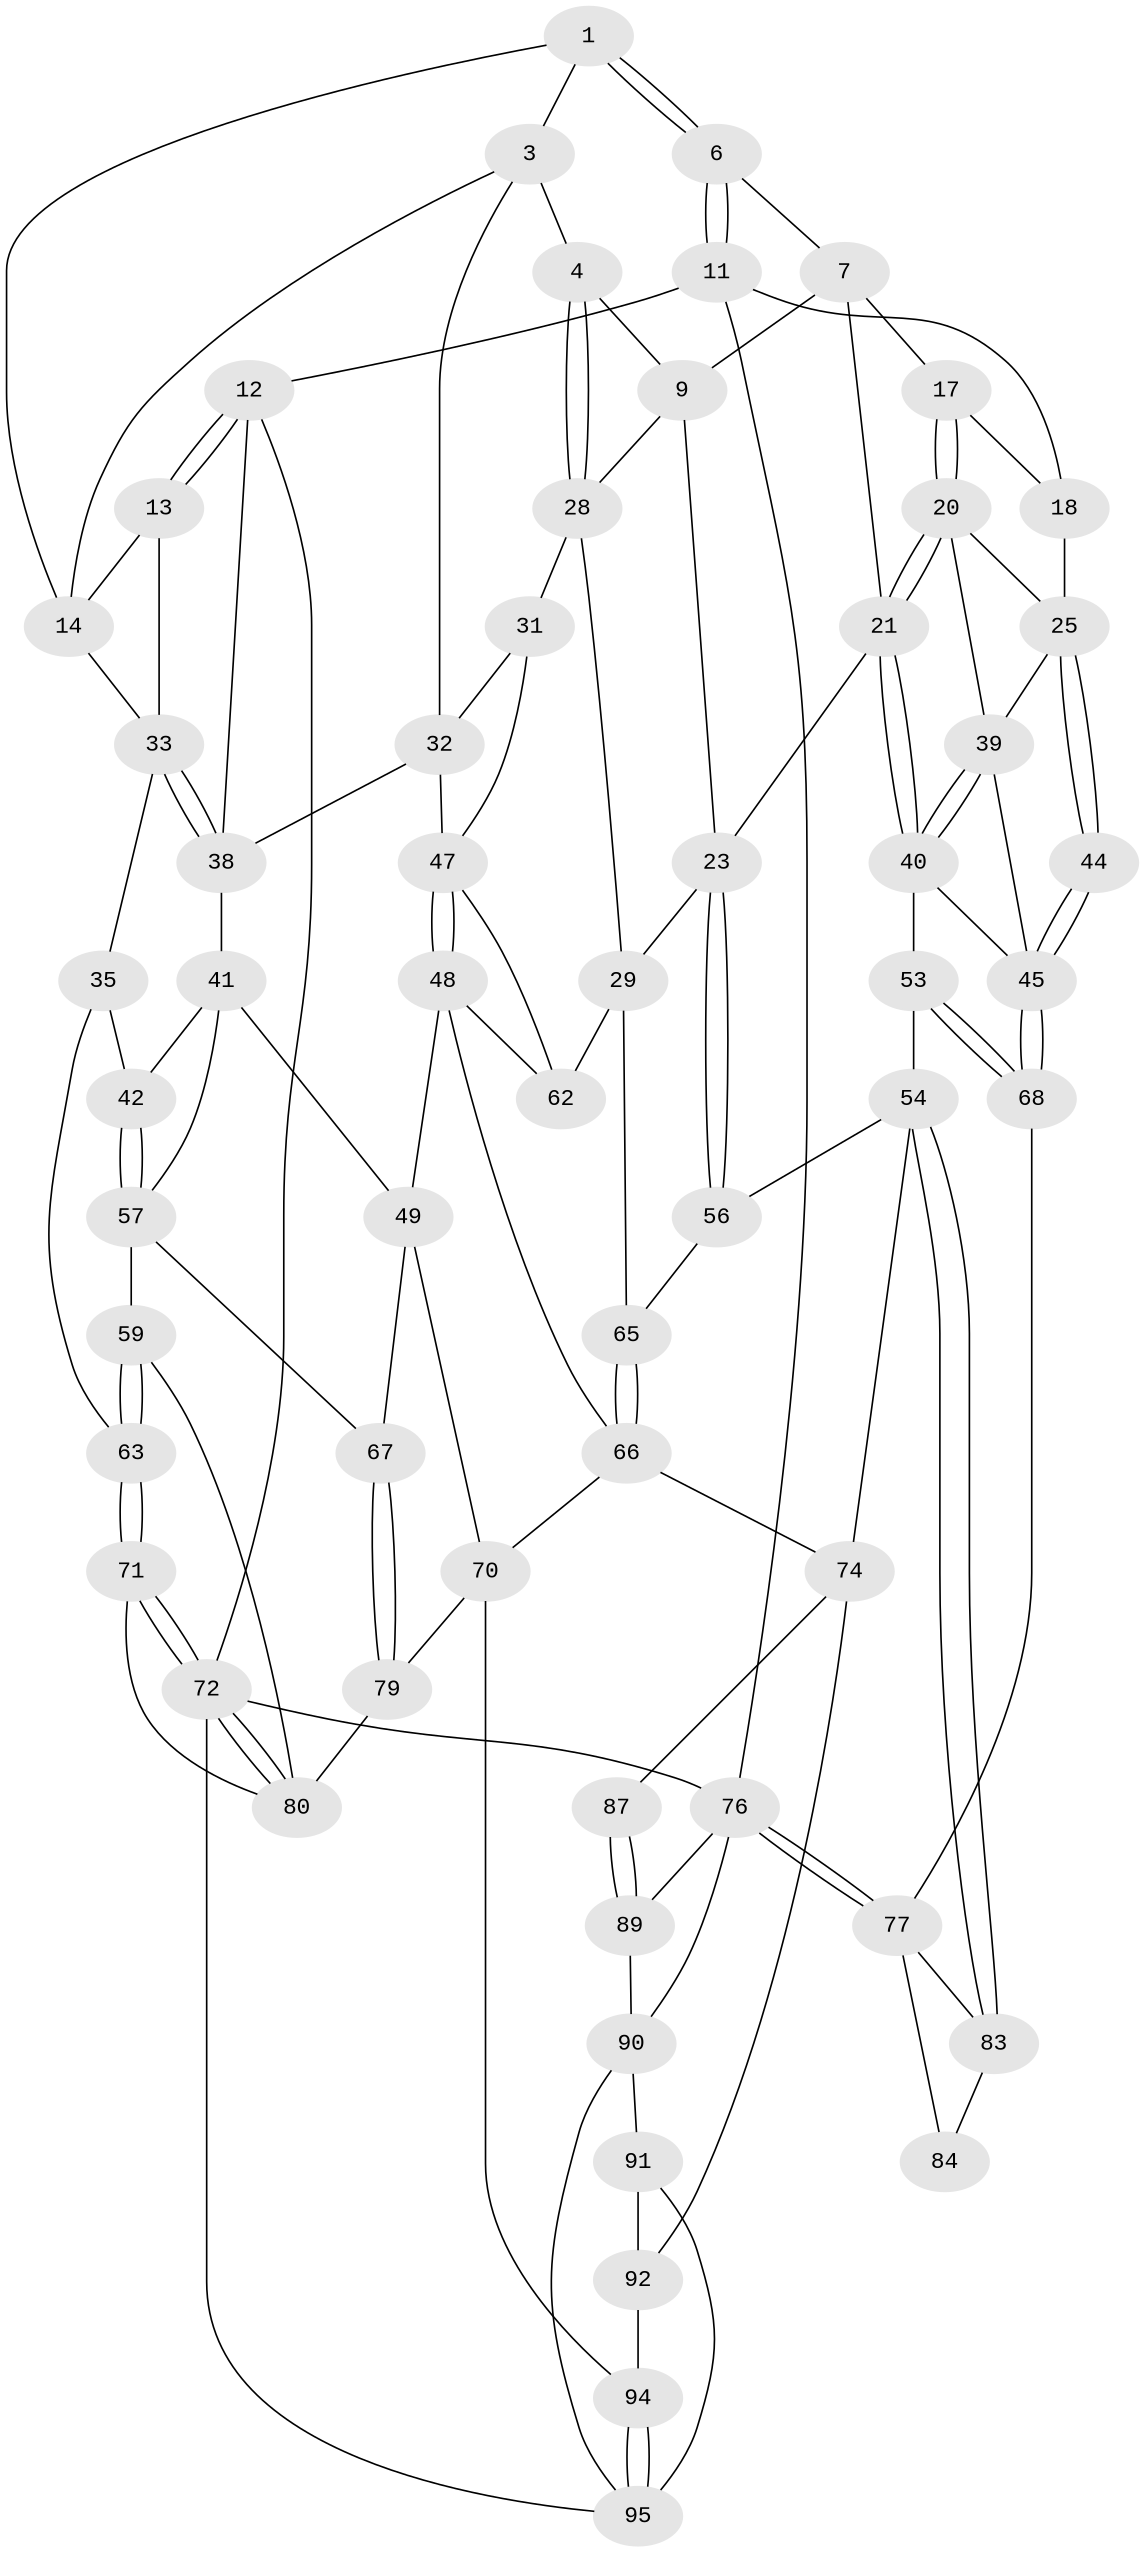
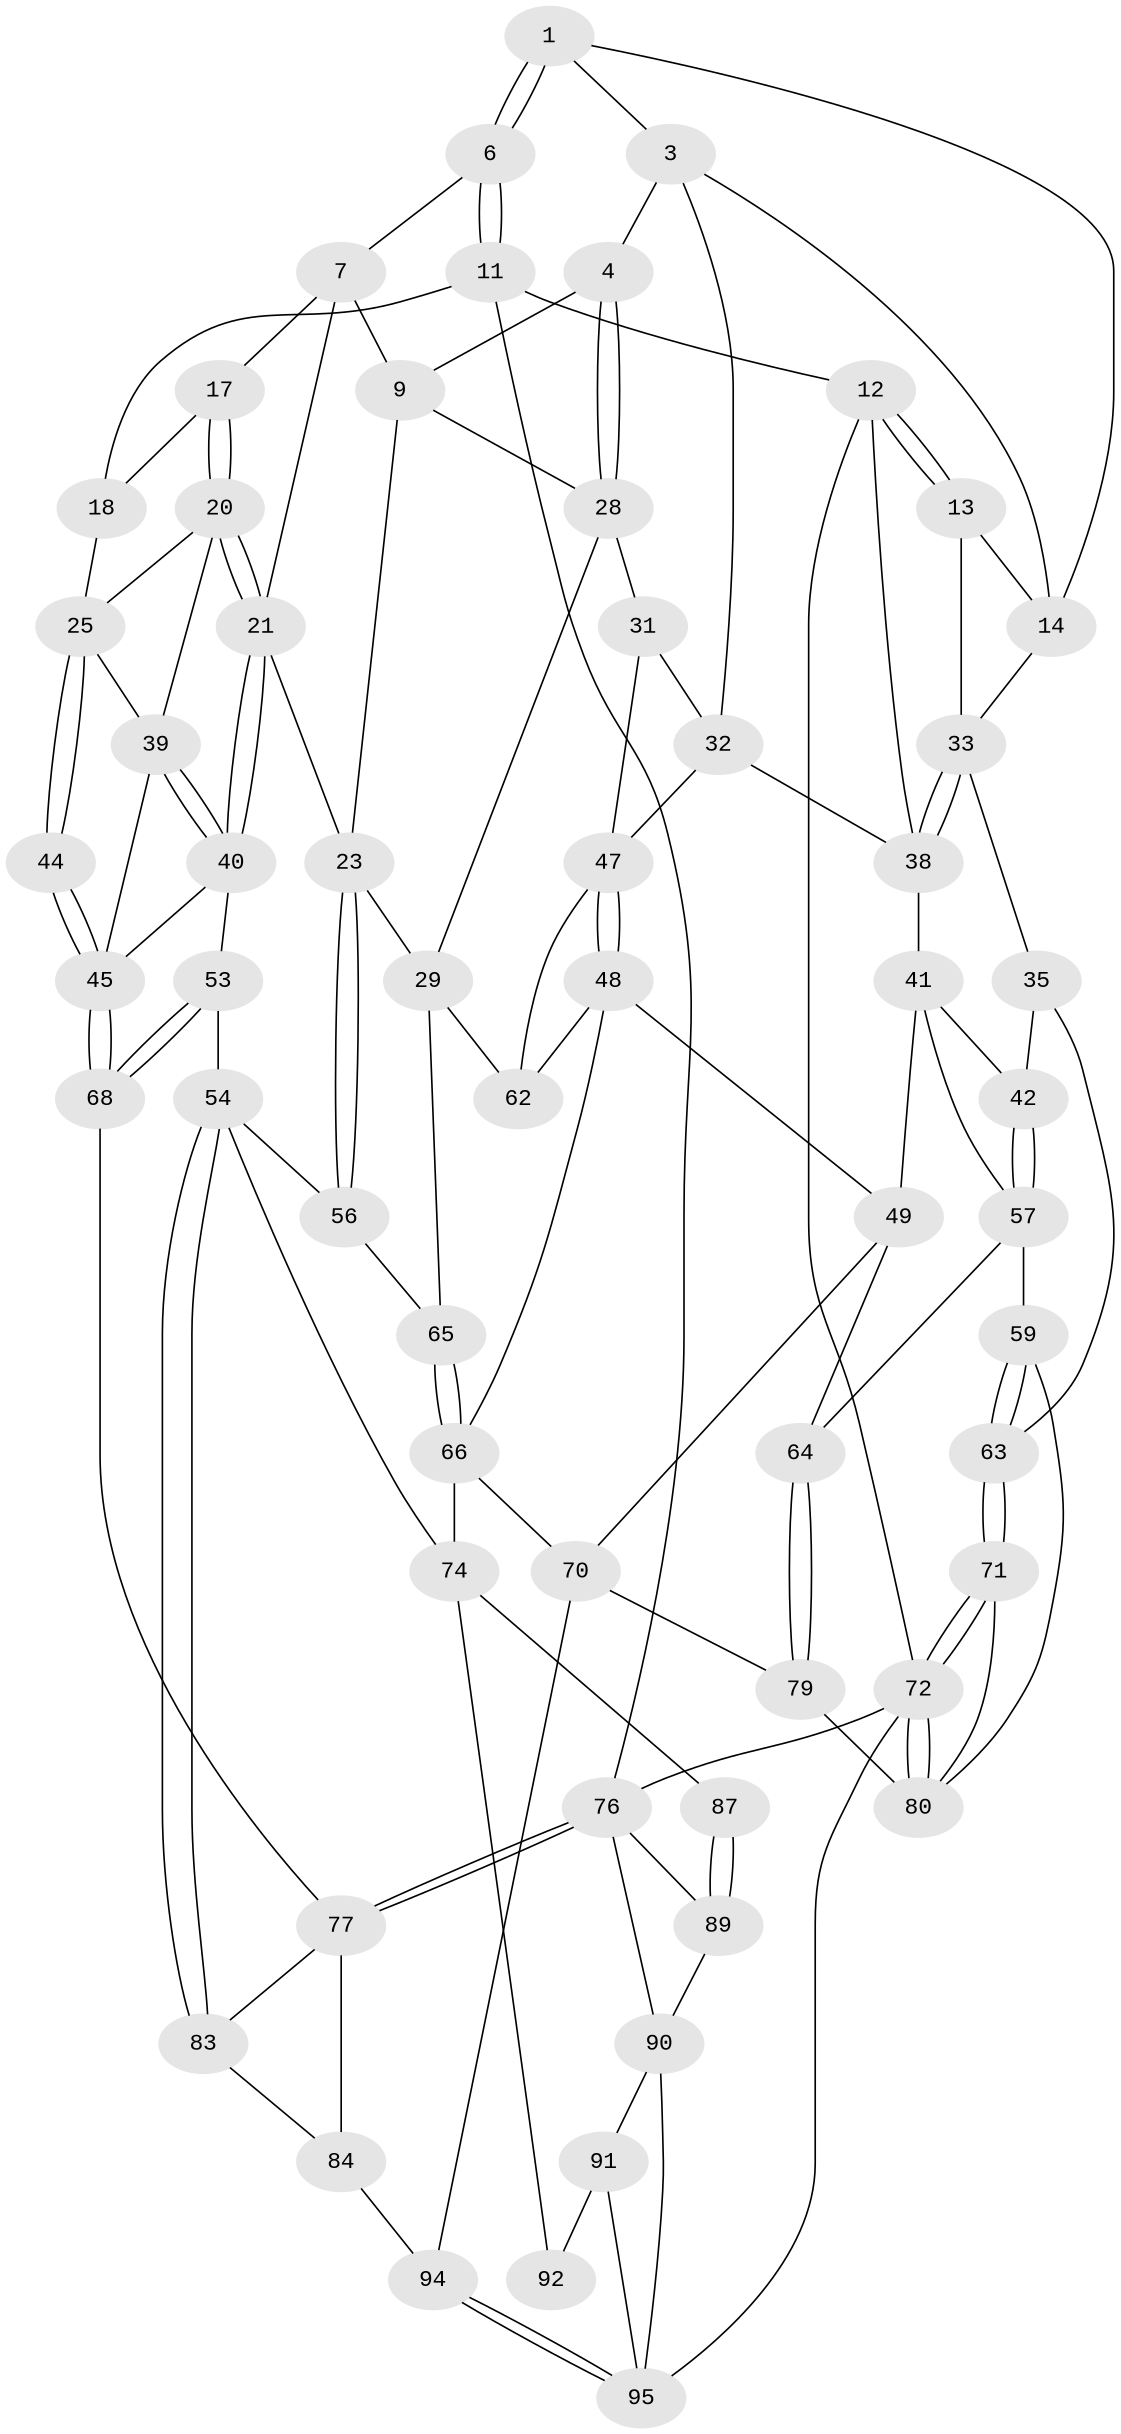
(381, 1453) -> (800, 1453)
(638, 2339) -> (387, 2221)
